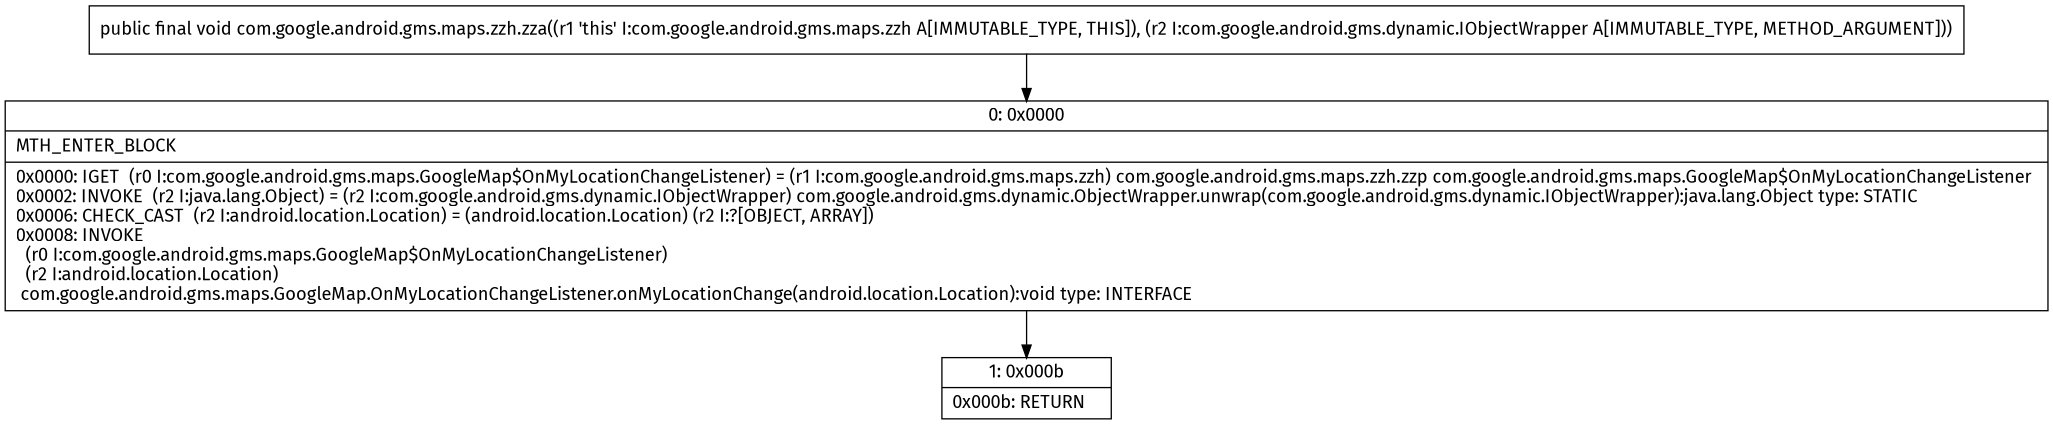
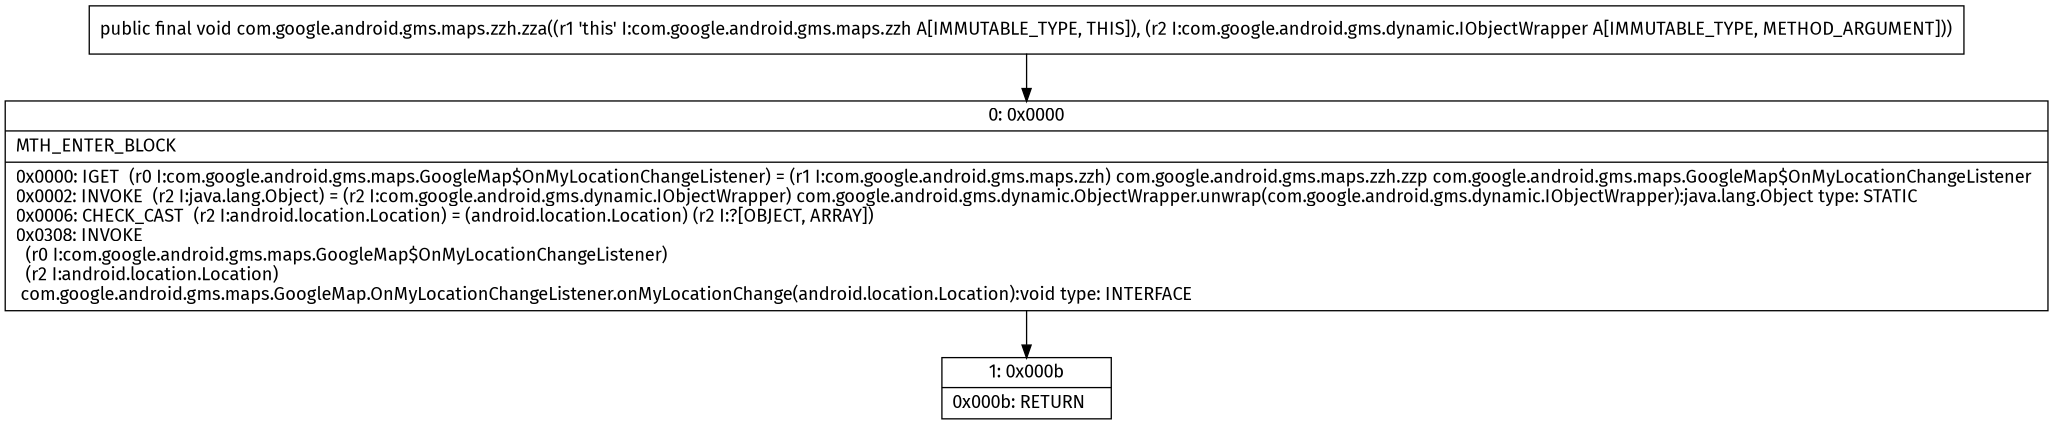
(85, 236) -> (85, 236)
